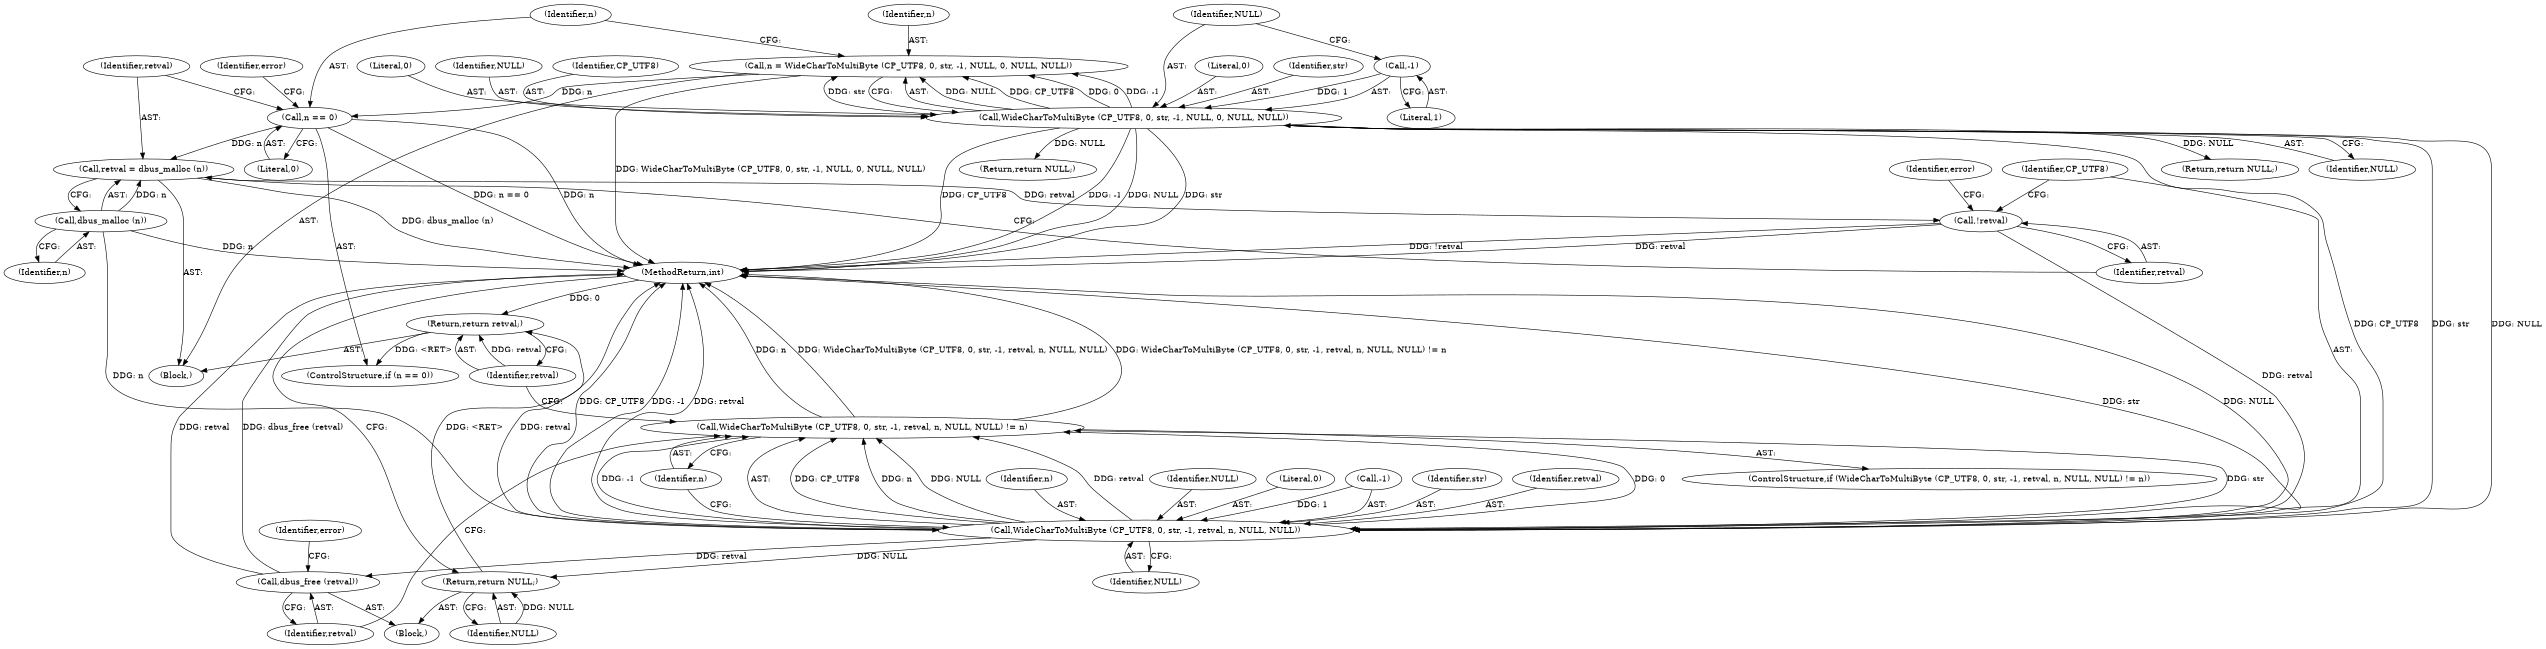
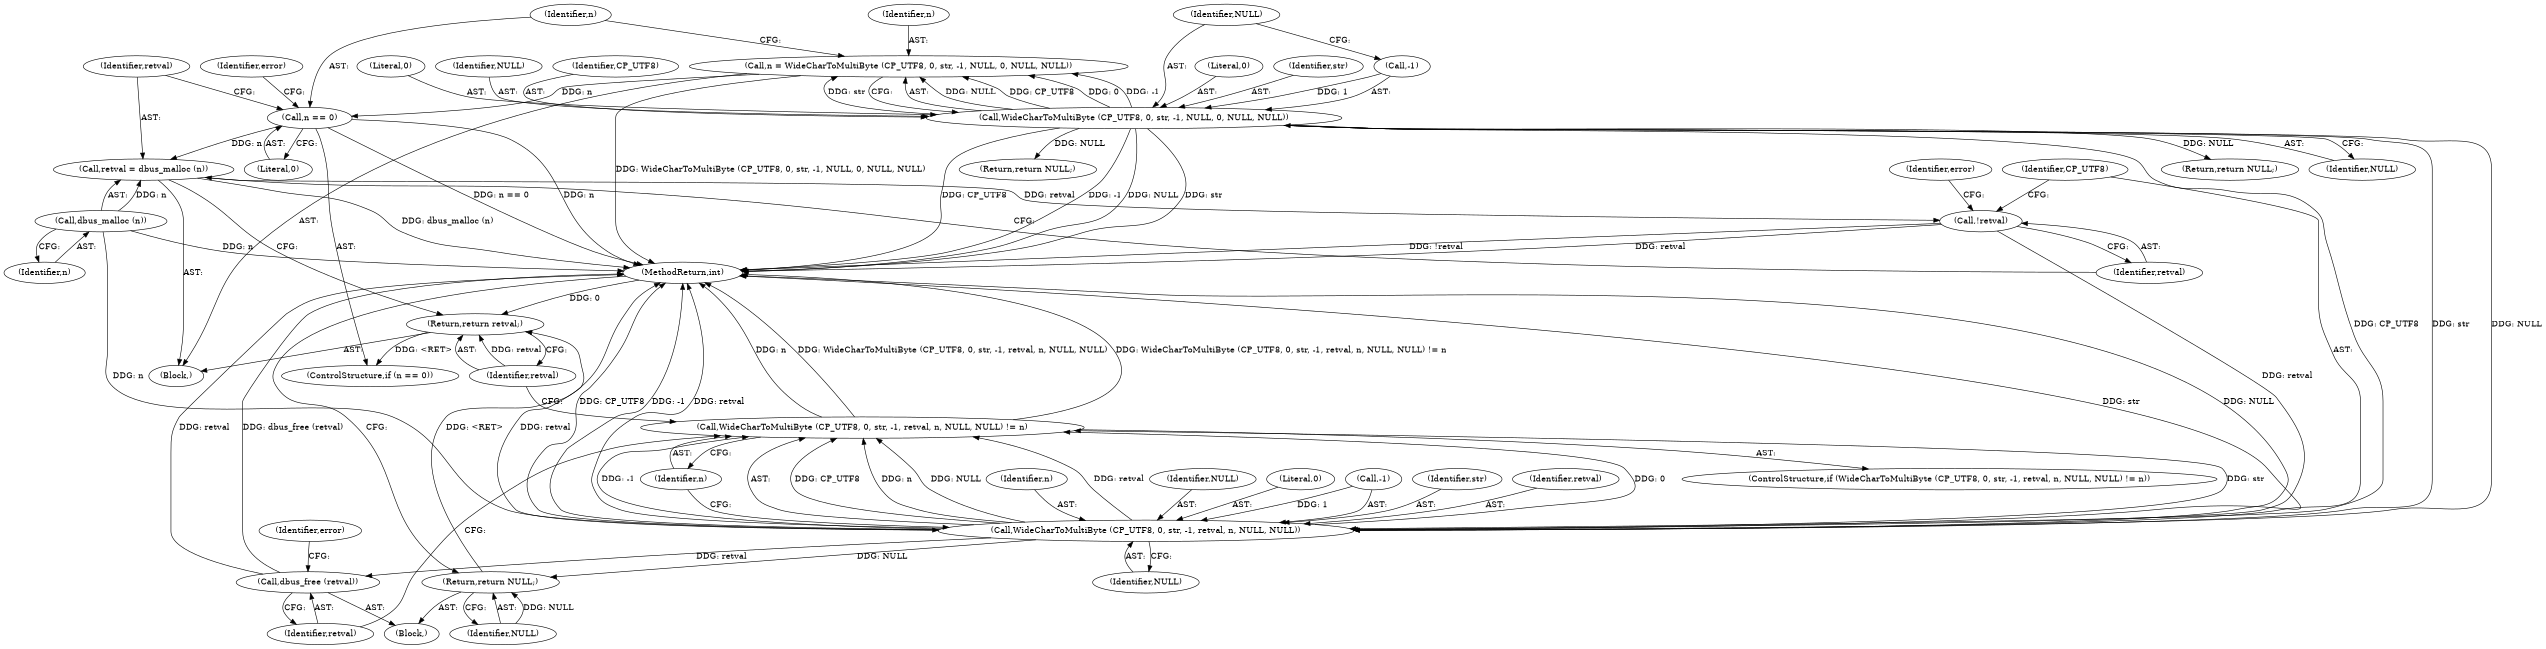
(1421, 118) -> none
(74, 188) -> (302, 264)
